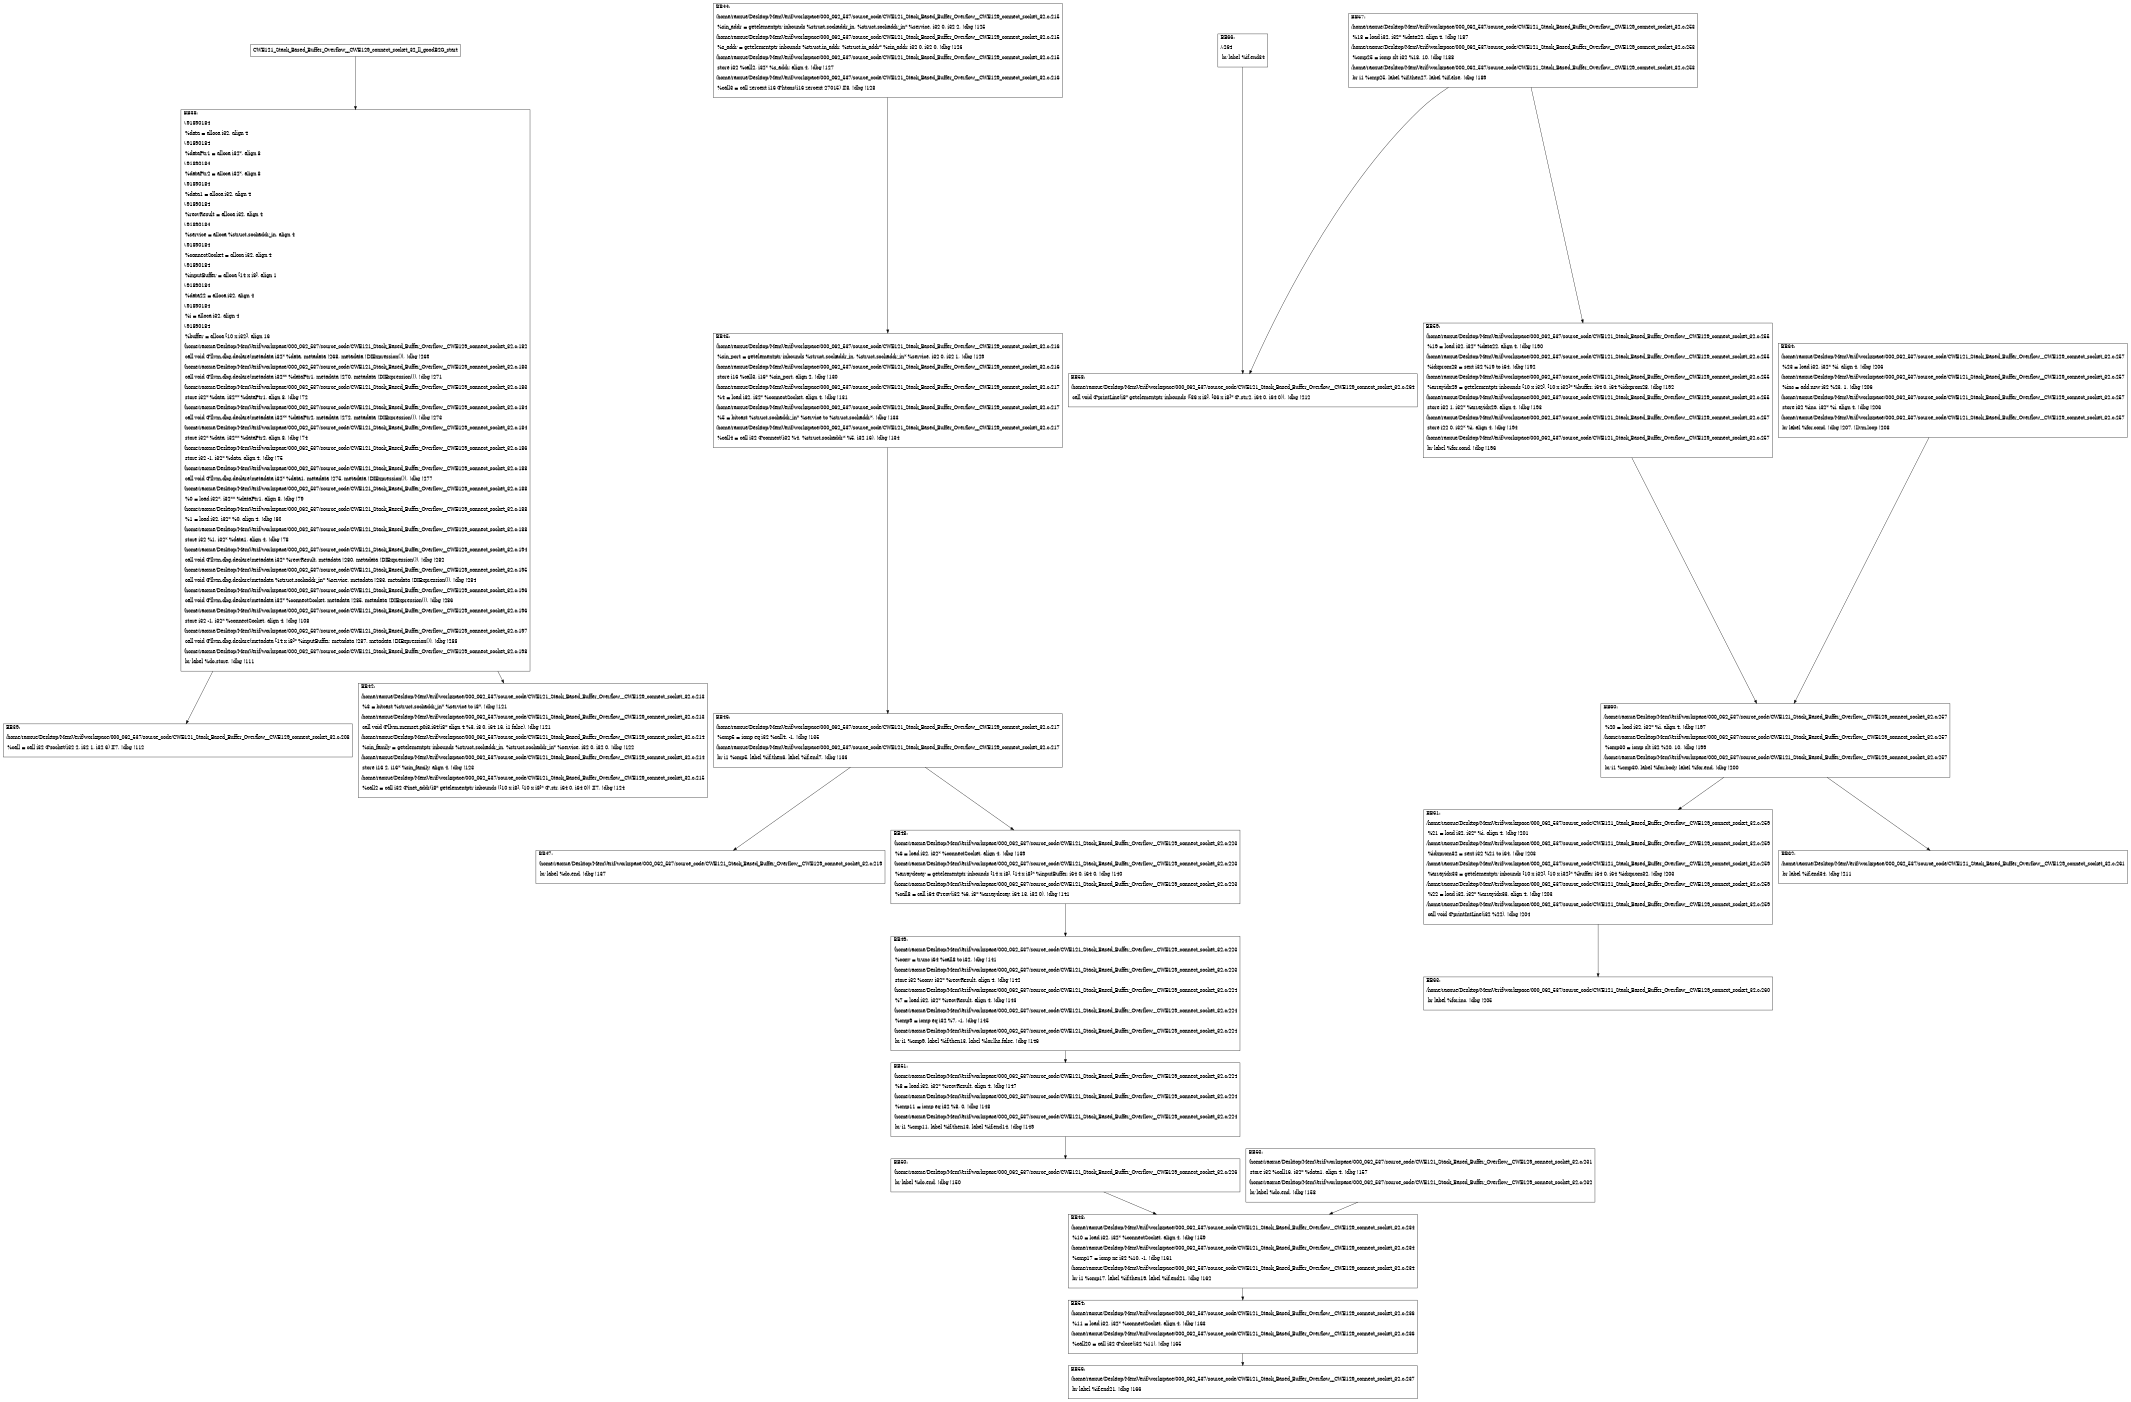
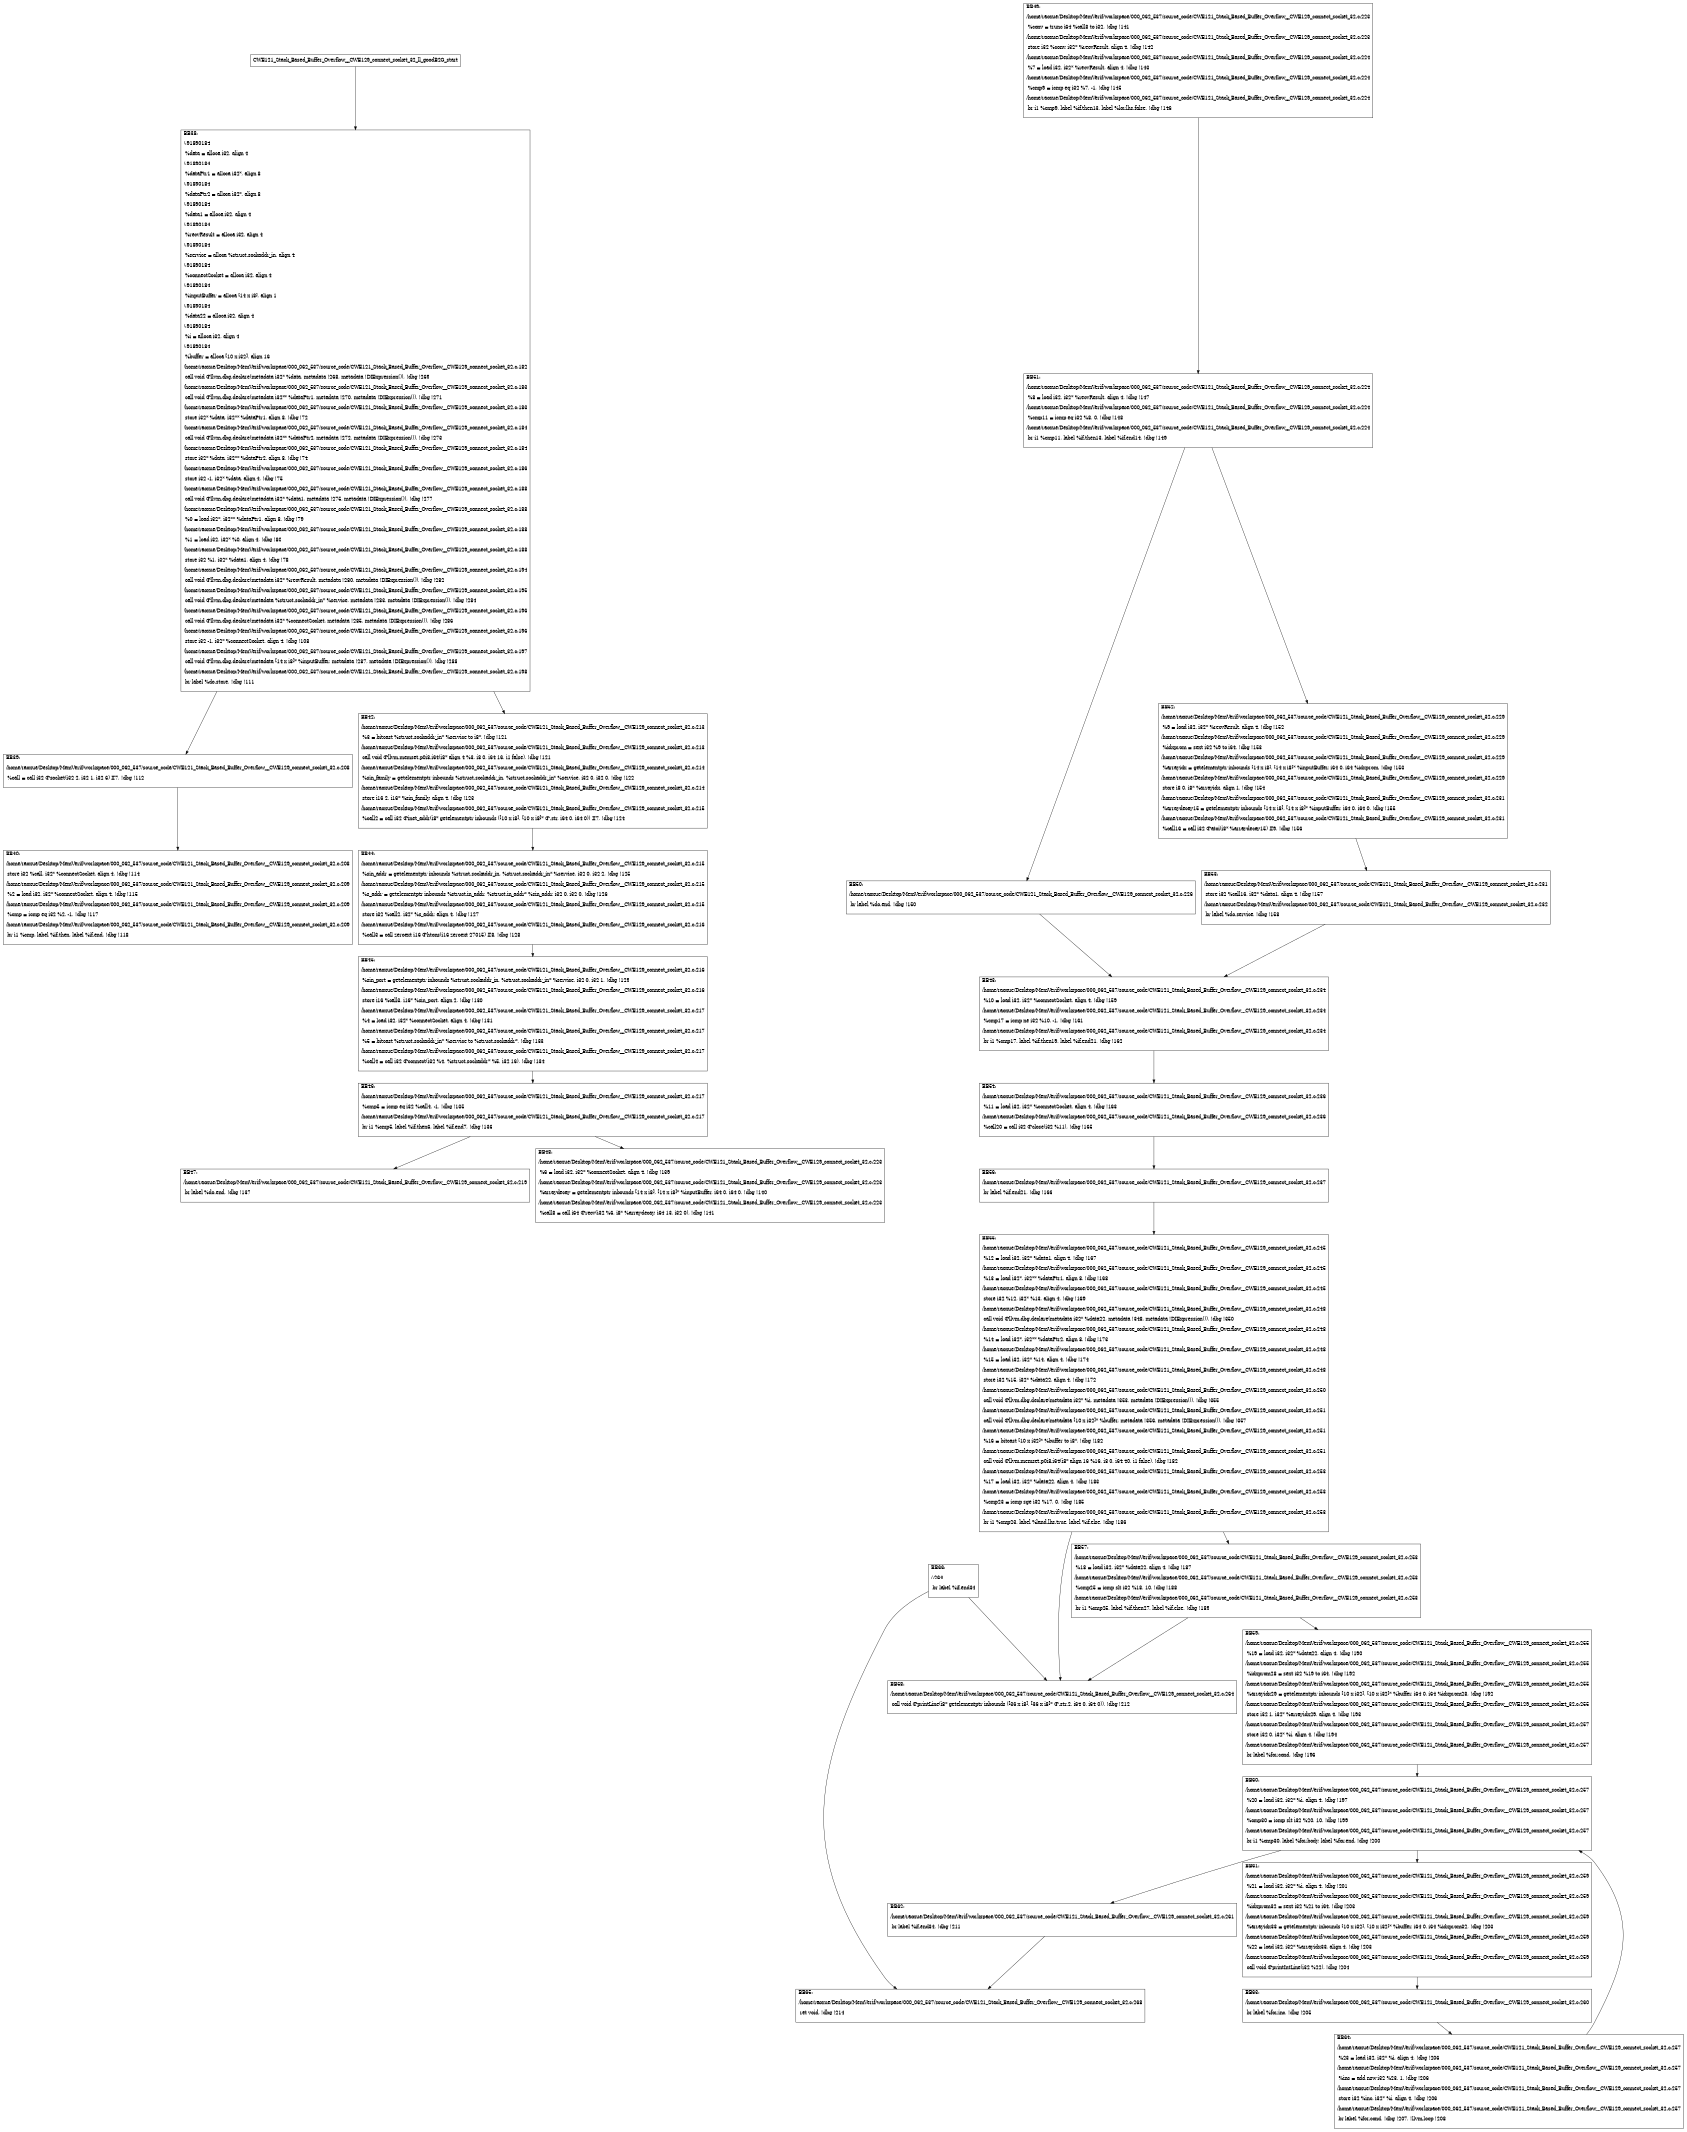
(1472, 428) -> (1291, 1735)
none -> (1333, 771)
none -> (533, 838)
none -> (178, 897)
(1065, 918) -> none
(1282, 1193) -> (1242, 915)
none -> (1154, 1383)
none -> (970, 2006)
none -> (1443, 2027)
